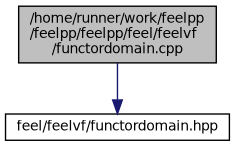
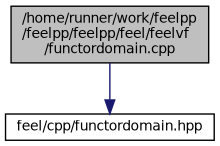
(117, 127) -> (110, 127)
